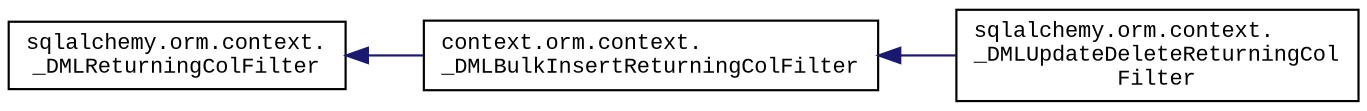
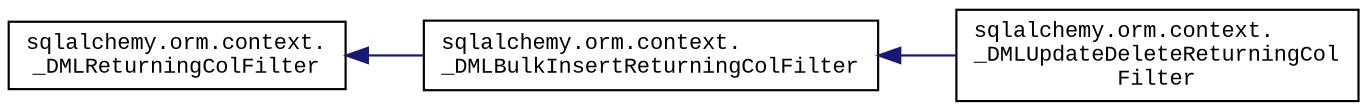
(651, 55) -> (651, 55)
